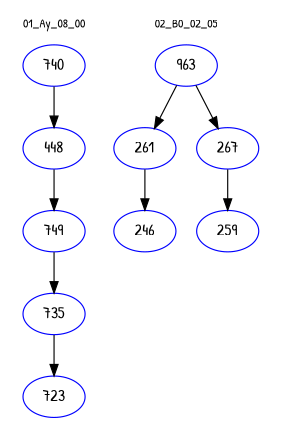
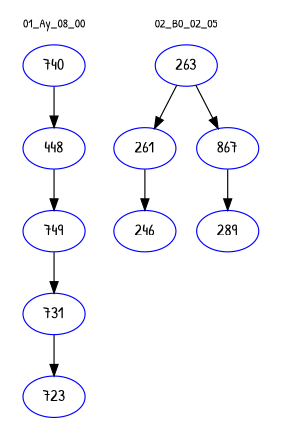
(186, 66) -> (186, 66)
(228, 148) -> (228, 148)
(228, 231) -> (228, 231)
(54, 314) -> (54, 314)
